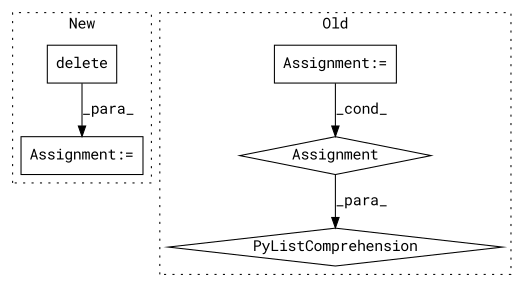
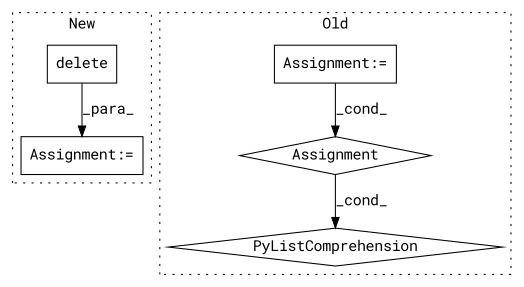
(362, 201) -> (362, 201)
